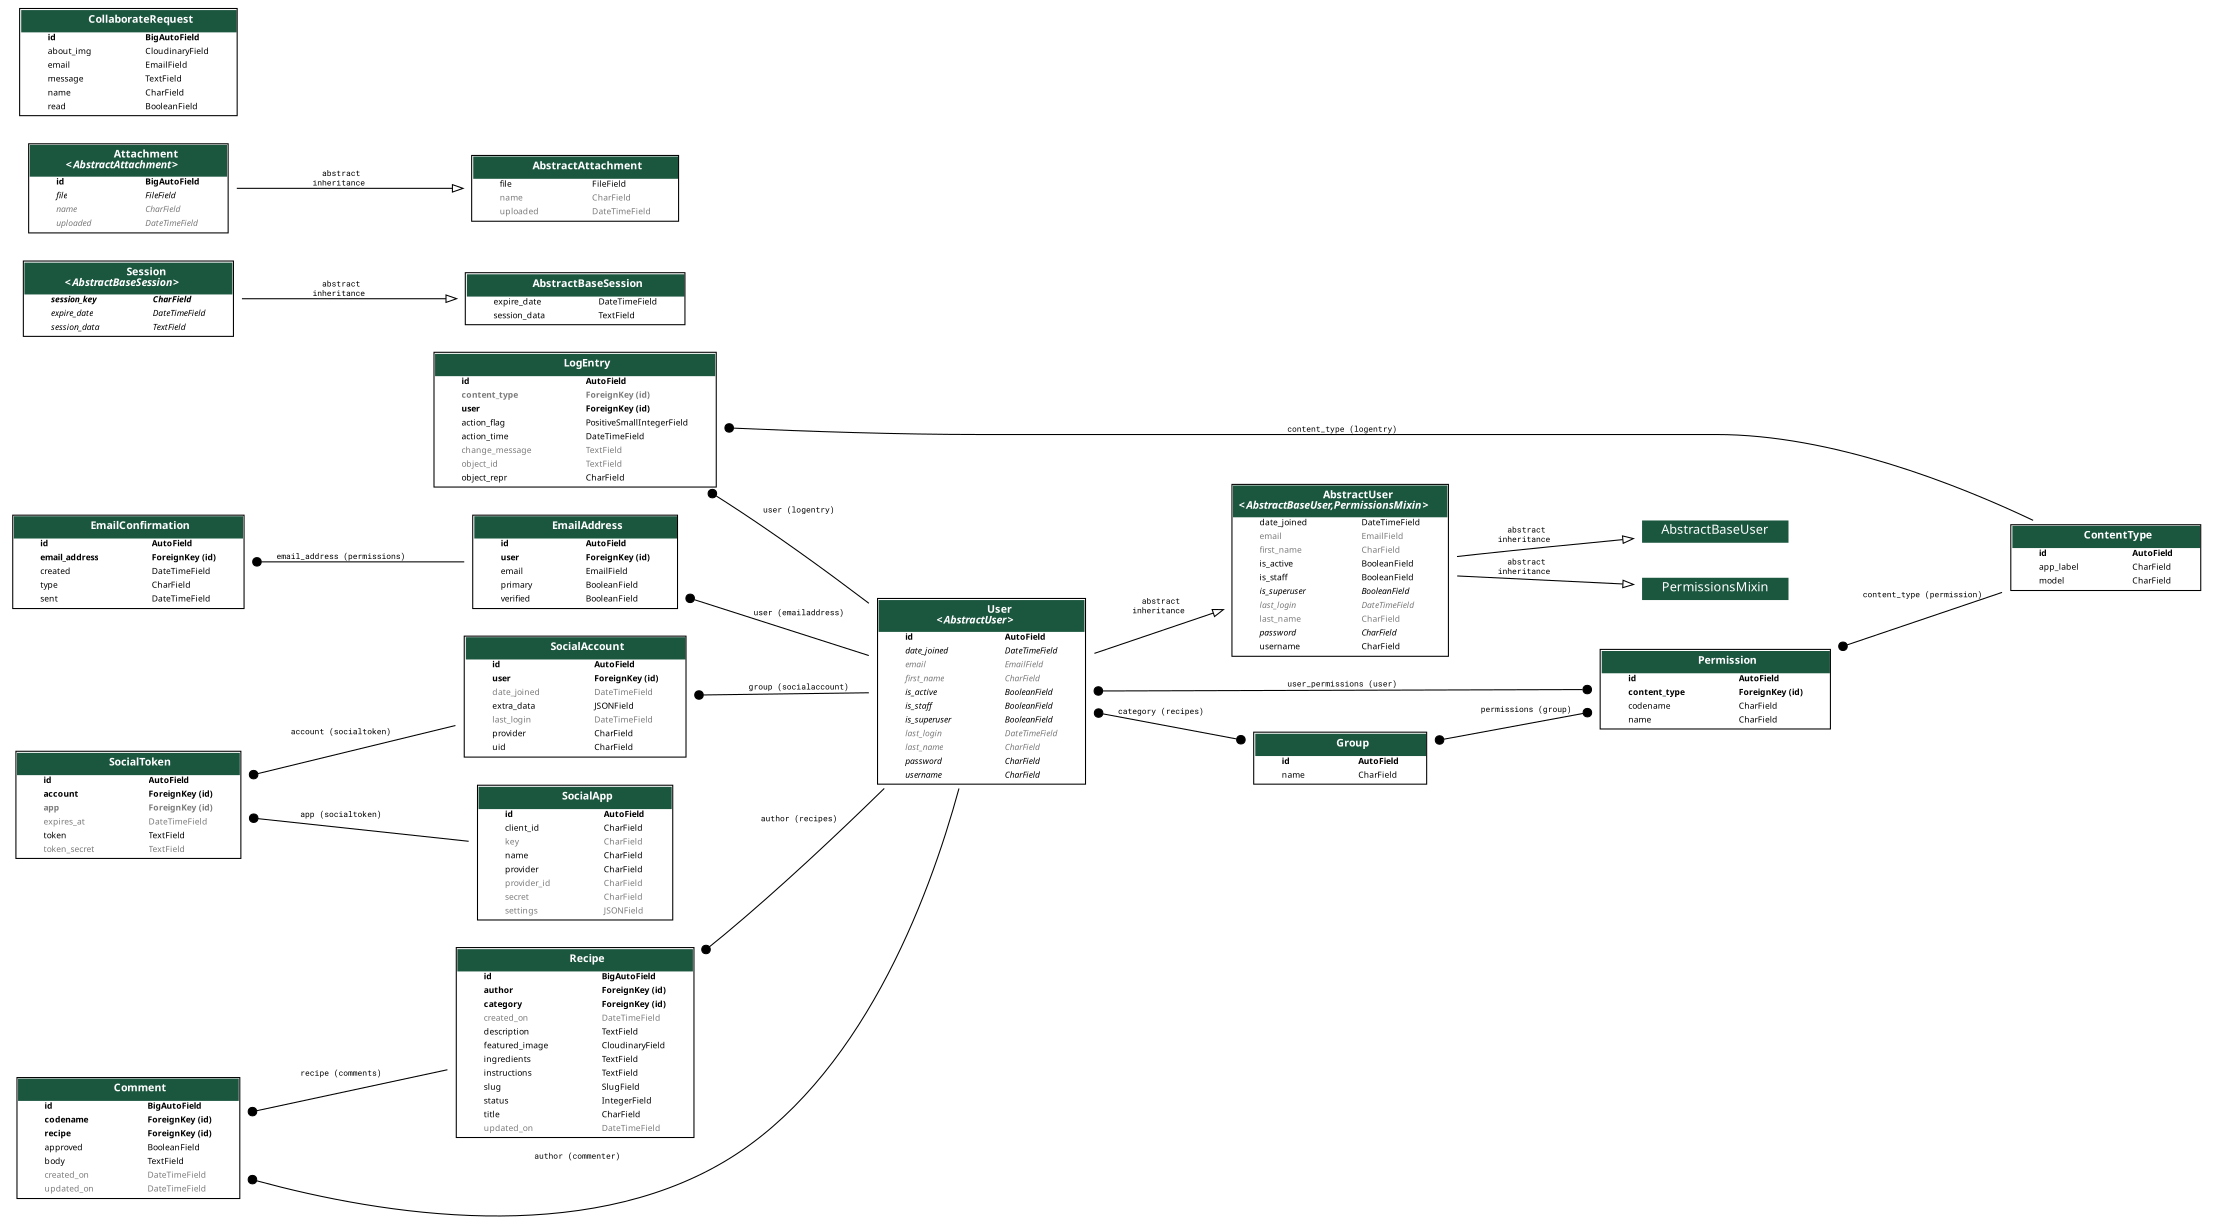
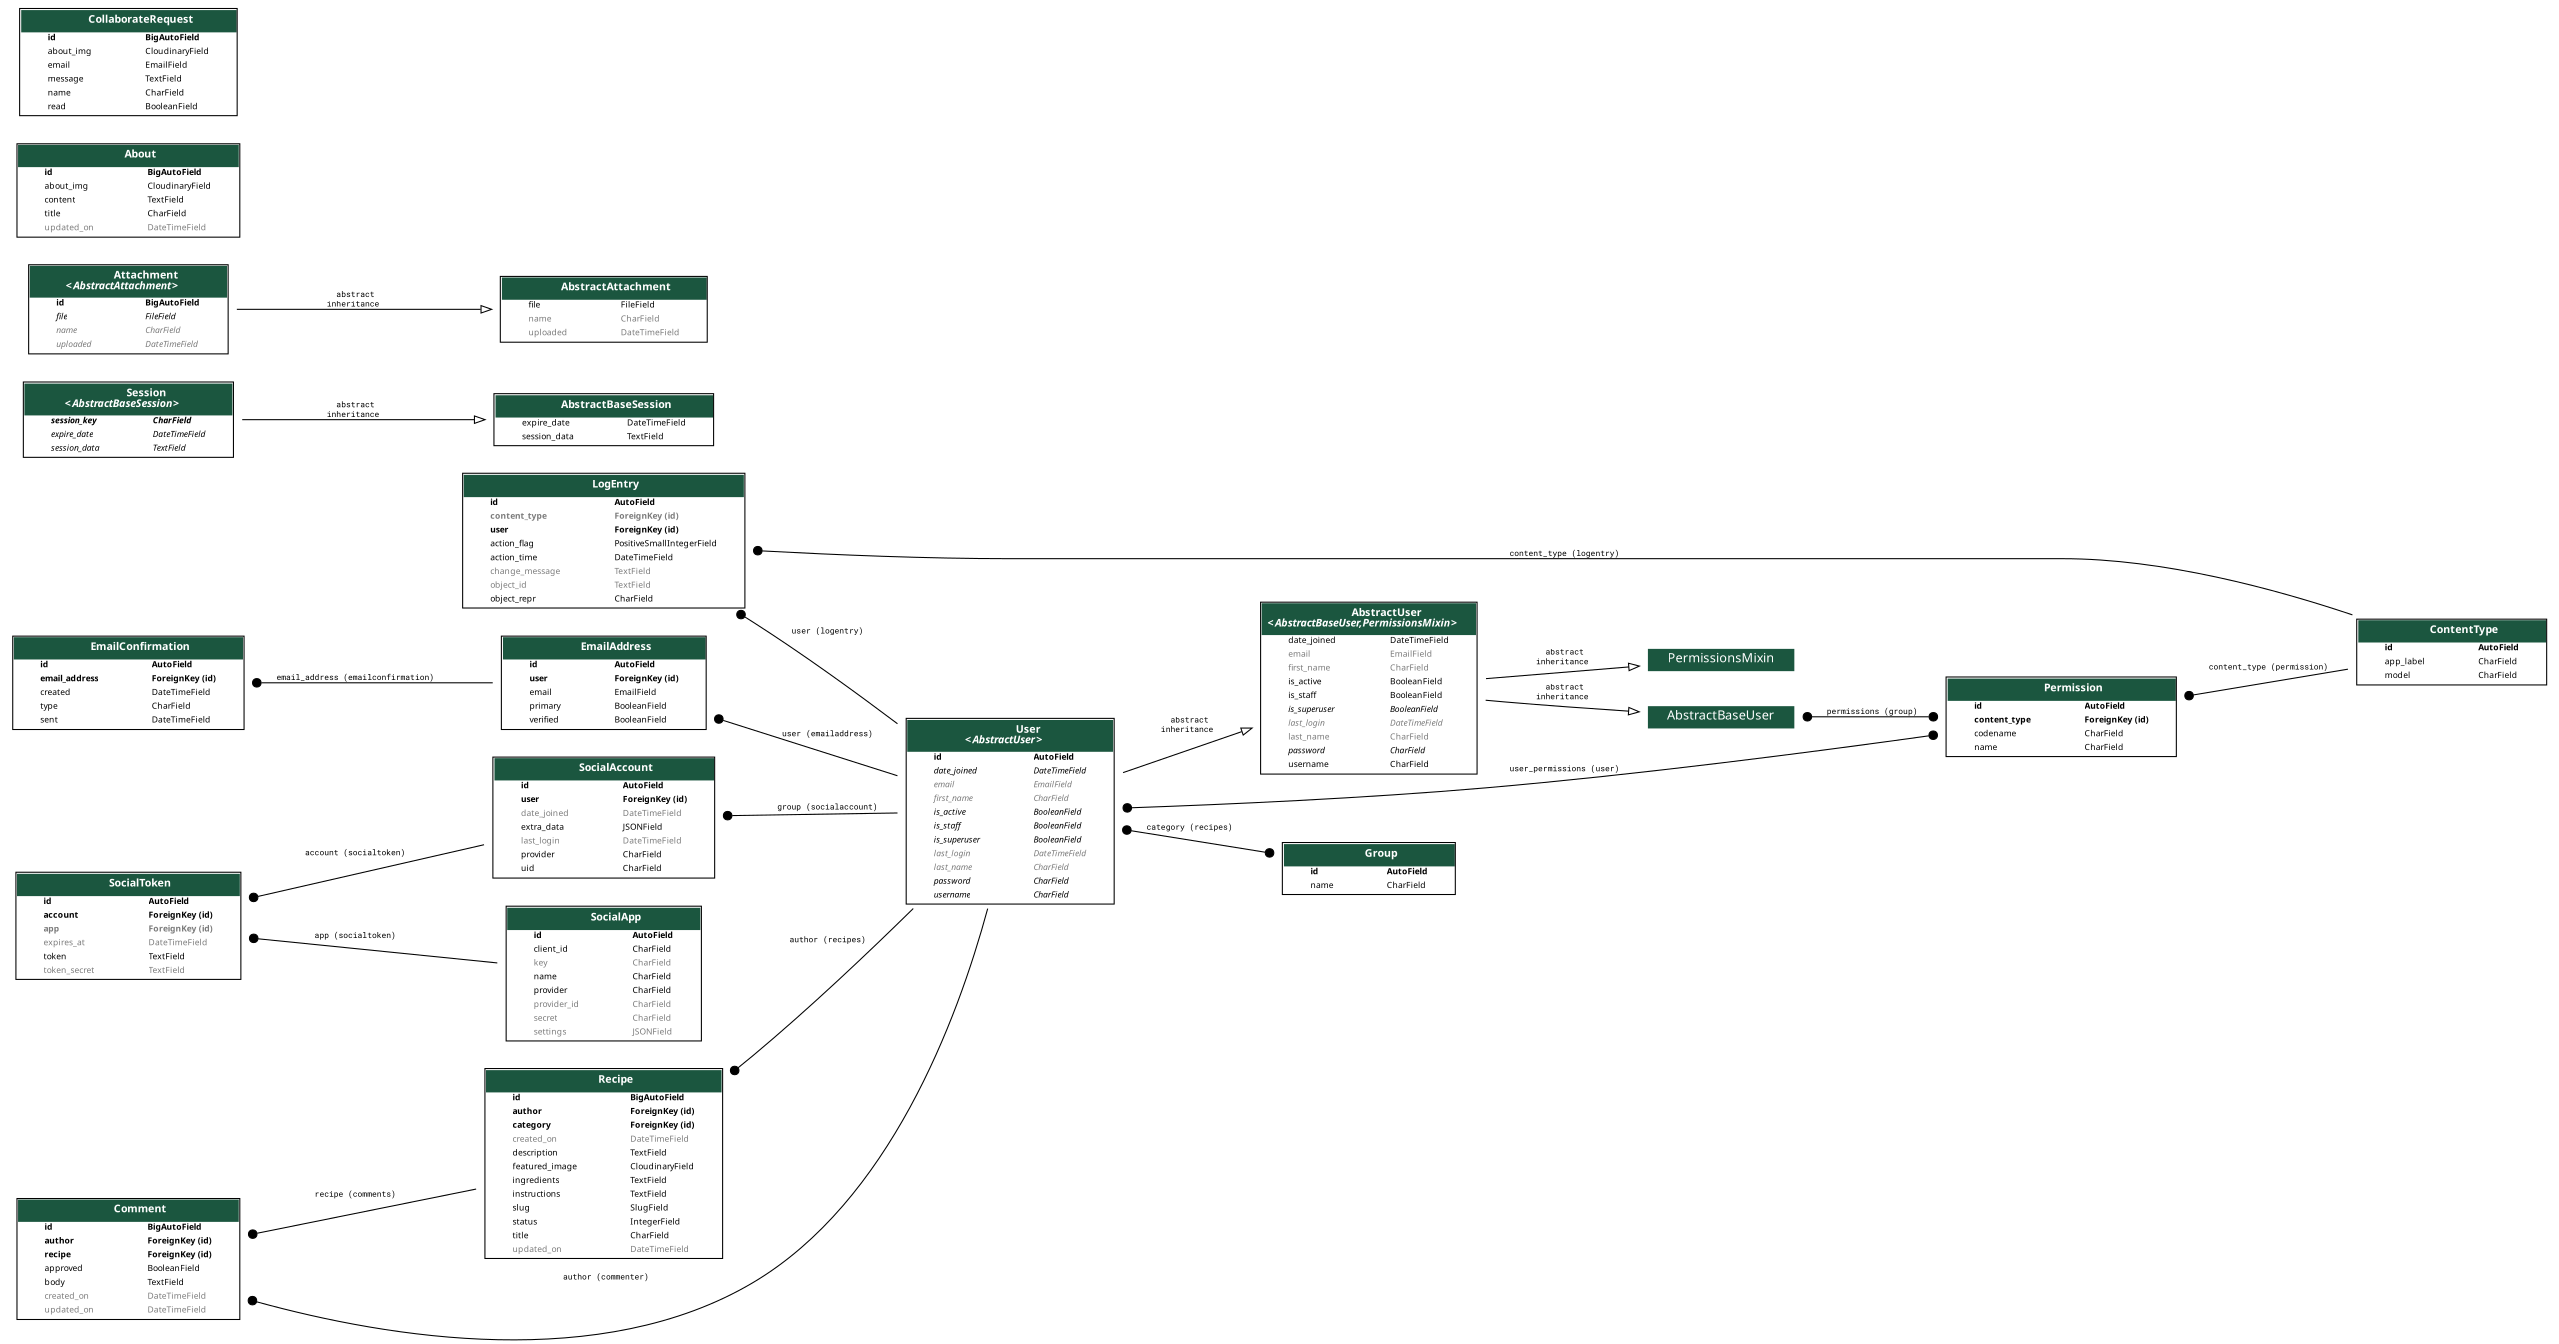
none -> (128, 190)
(339, 557) -> (353, 678)
(1513, 726) -> (1870, 717)
(67, 1120) -> (59, 1241)
